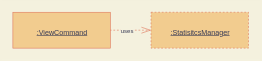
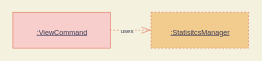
(61, 30) -> (61, 30)
